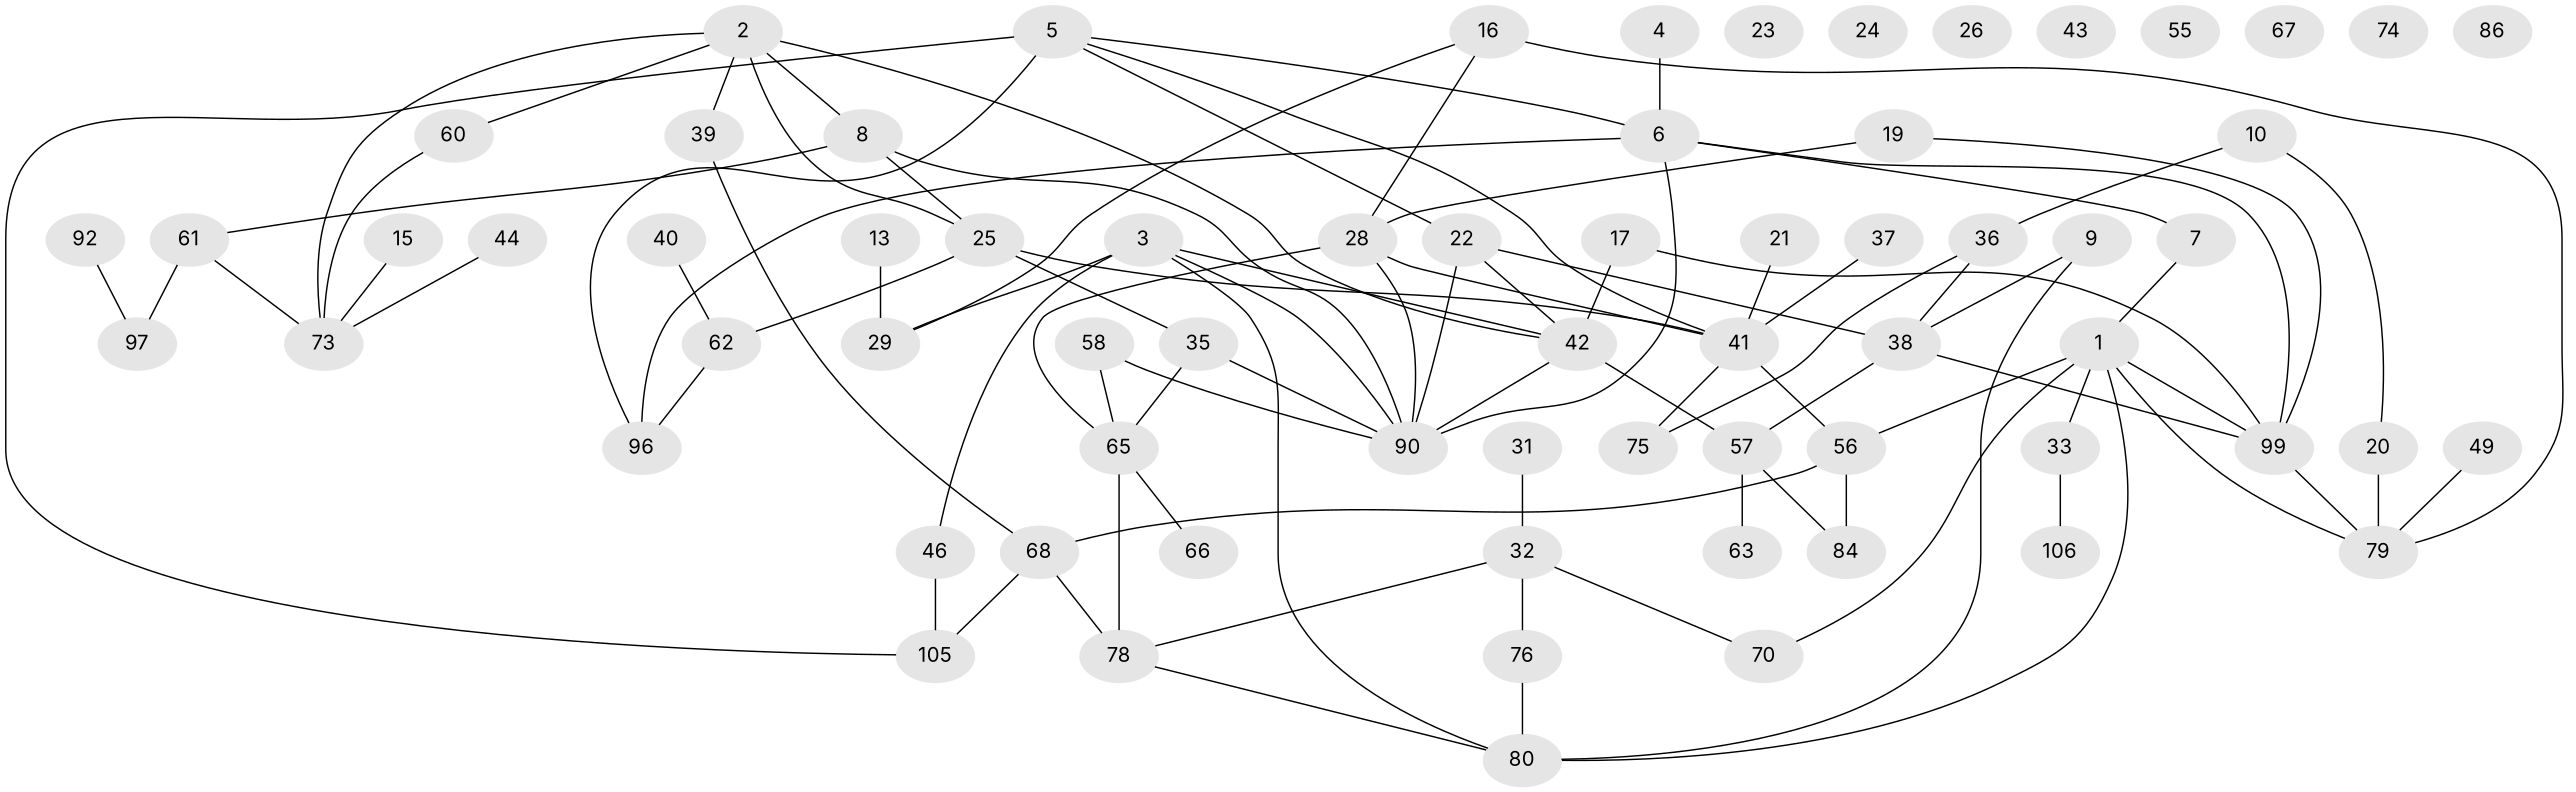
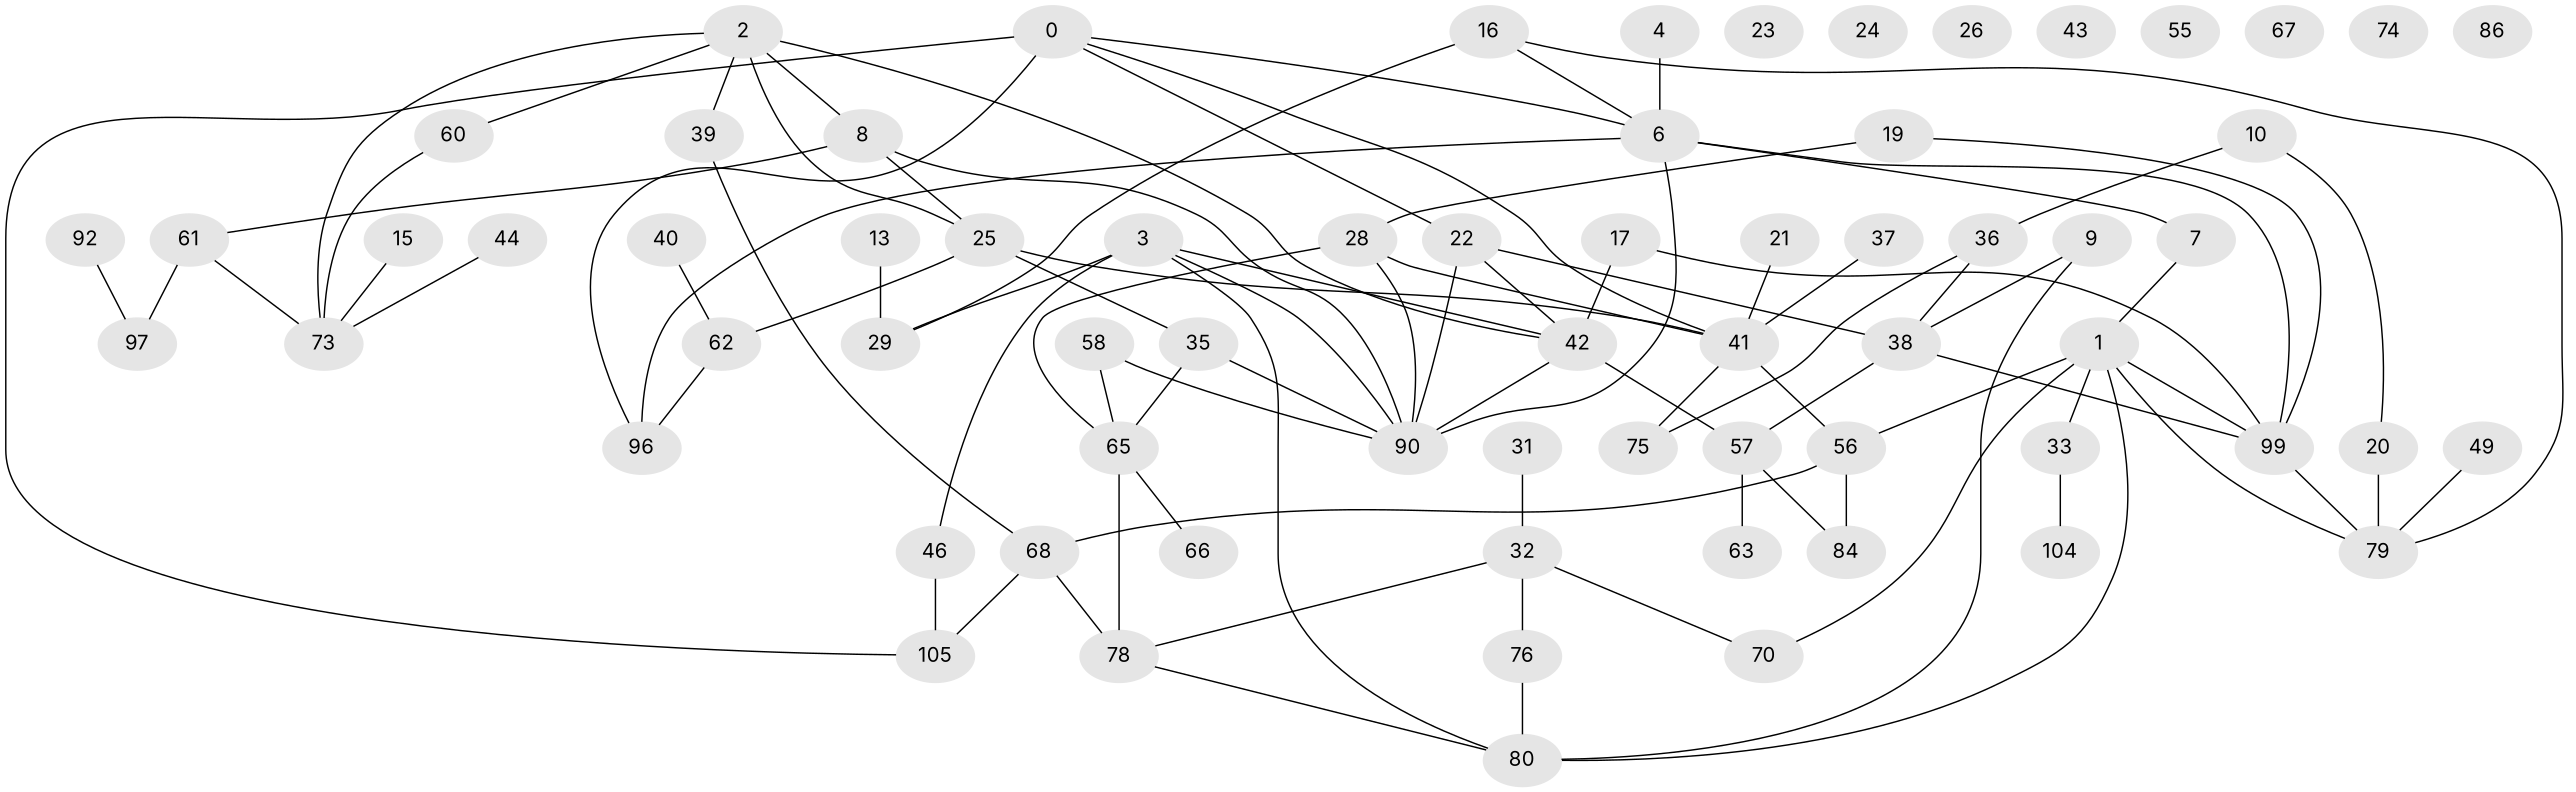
(1053, 32) -> (1053, 32)
(1423, 136) -> (1574, 84)
(2060, 552) -> (2060, 552)
